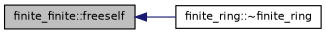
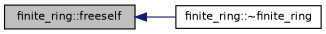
(70, 17) -> (70, 17)
